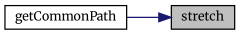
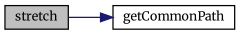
(143, 17) -> (84, 17)
